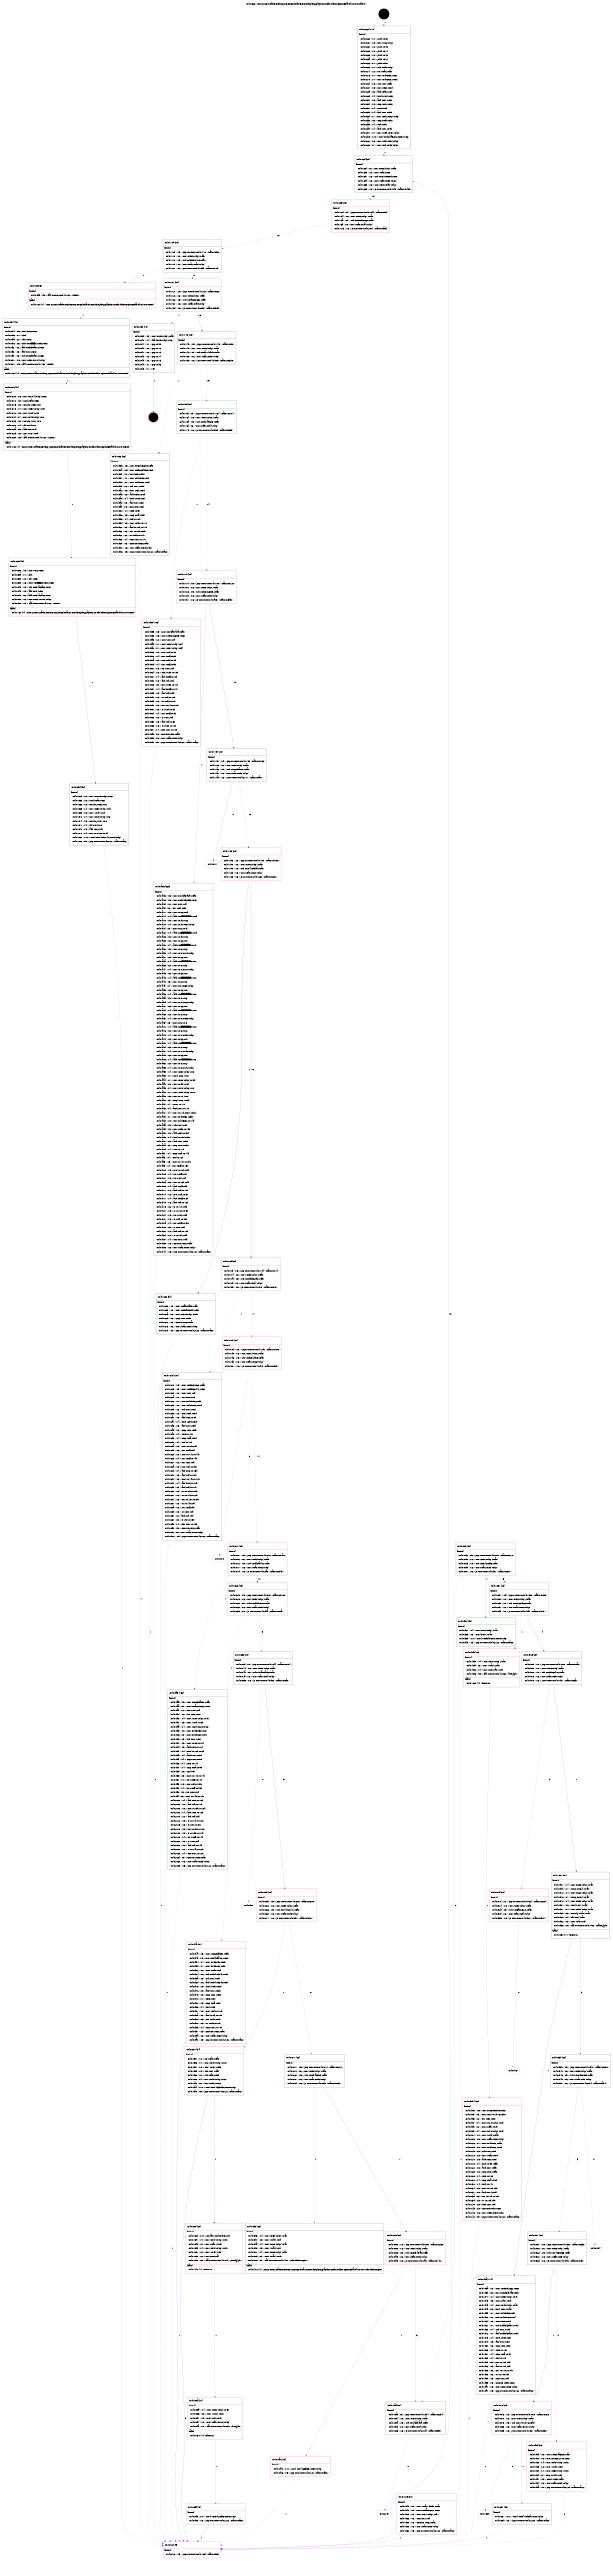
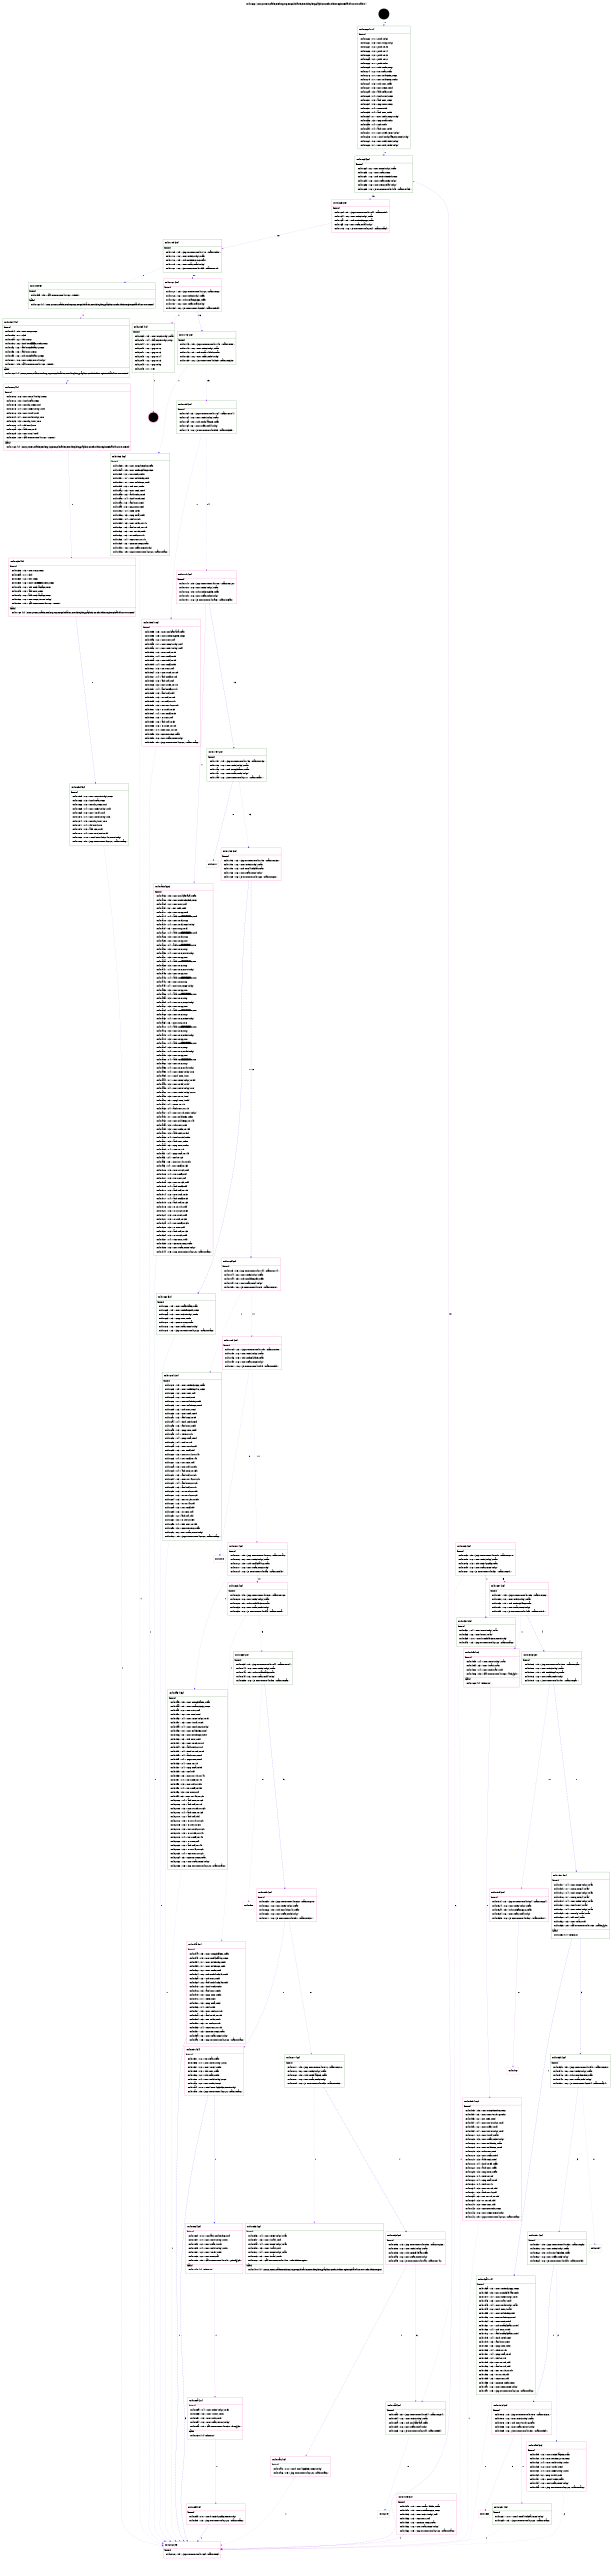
(92, 295) -> (92, 295)
(549, 1779) -> (549, 1779)
